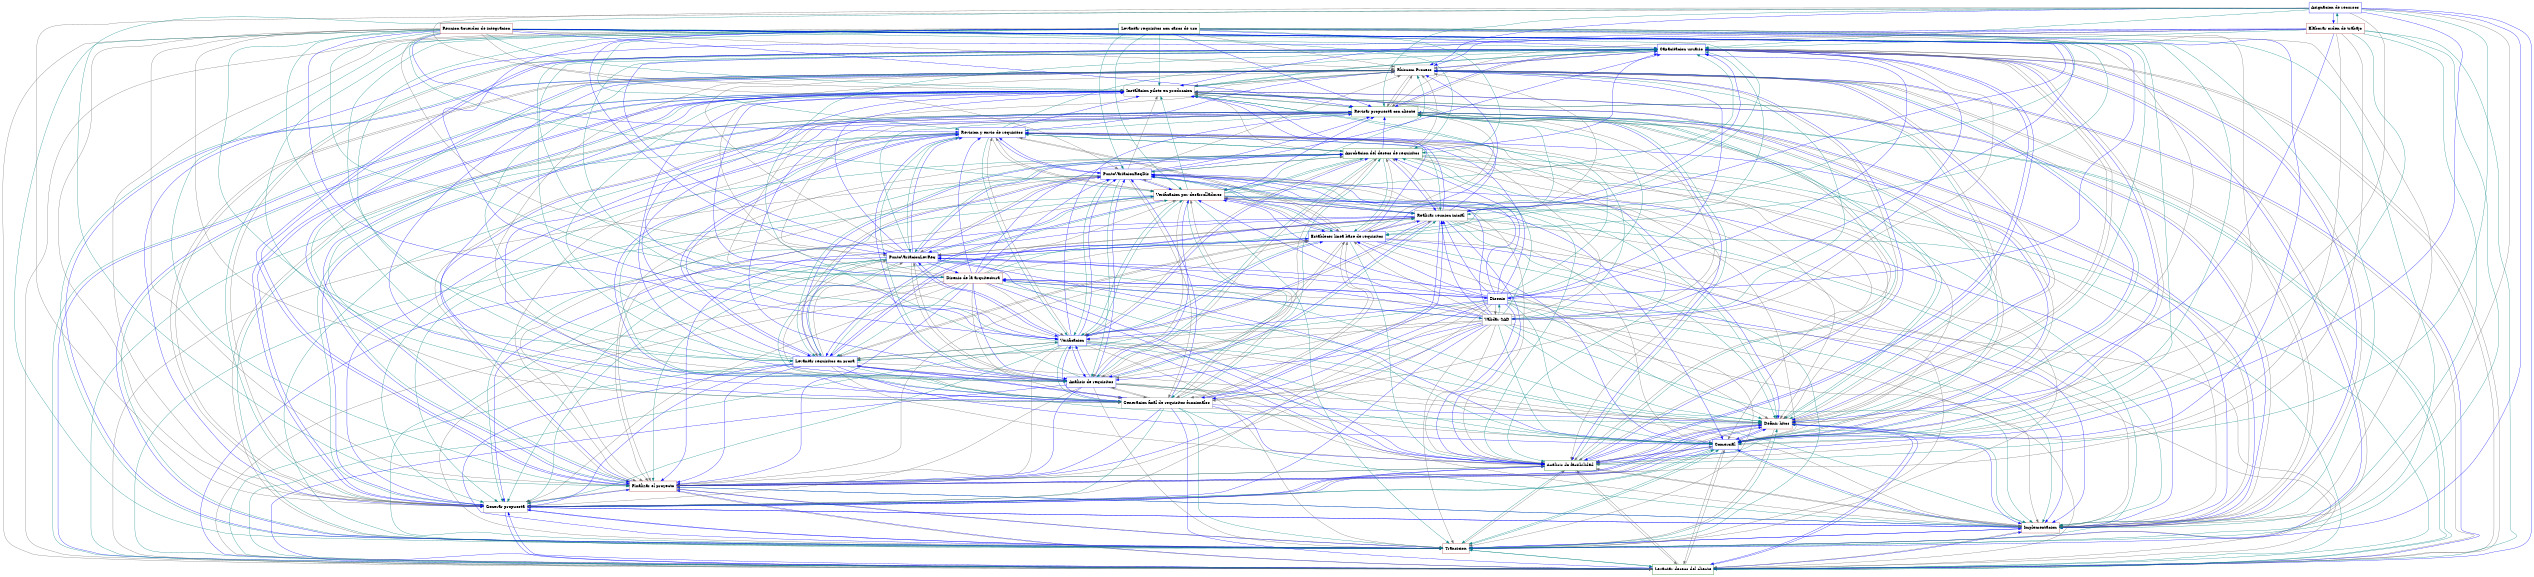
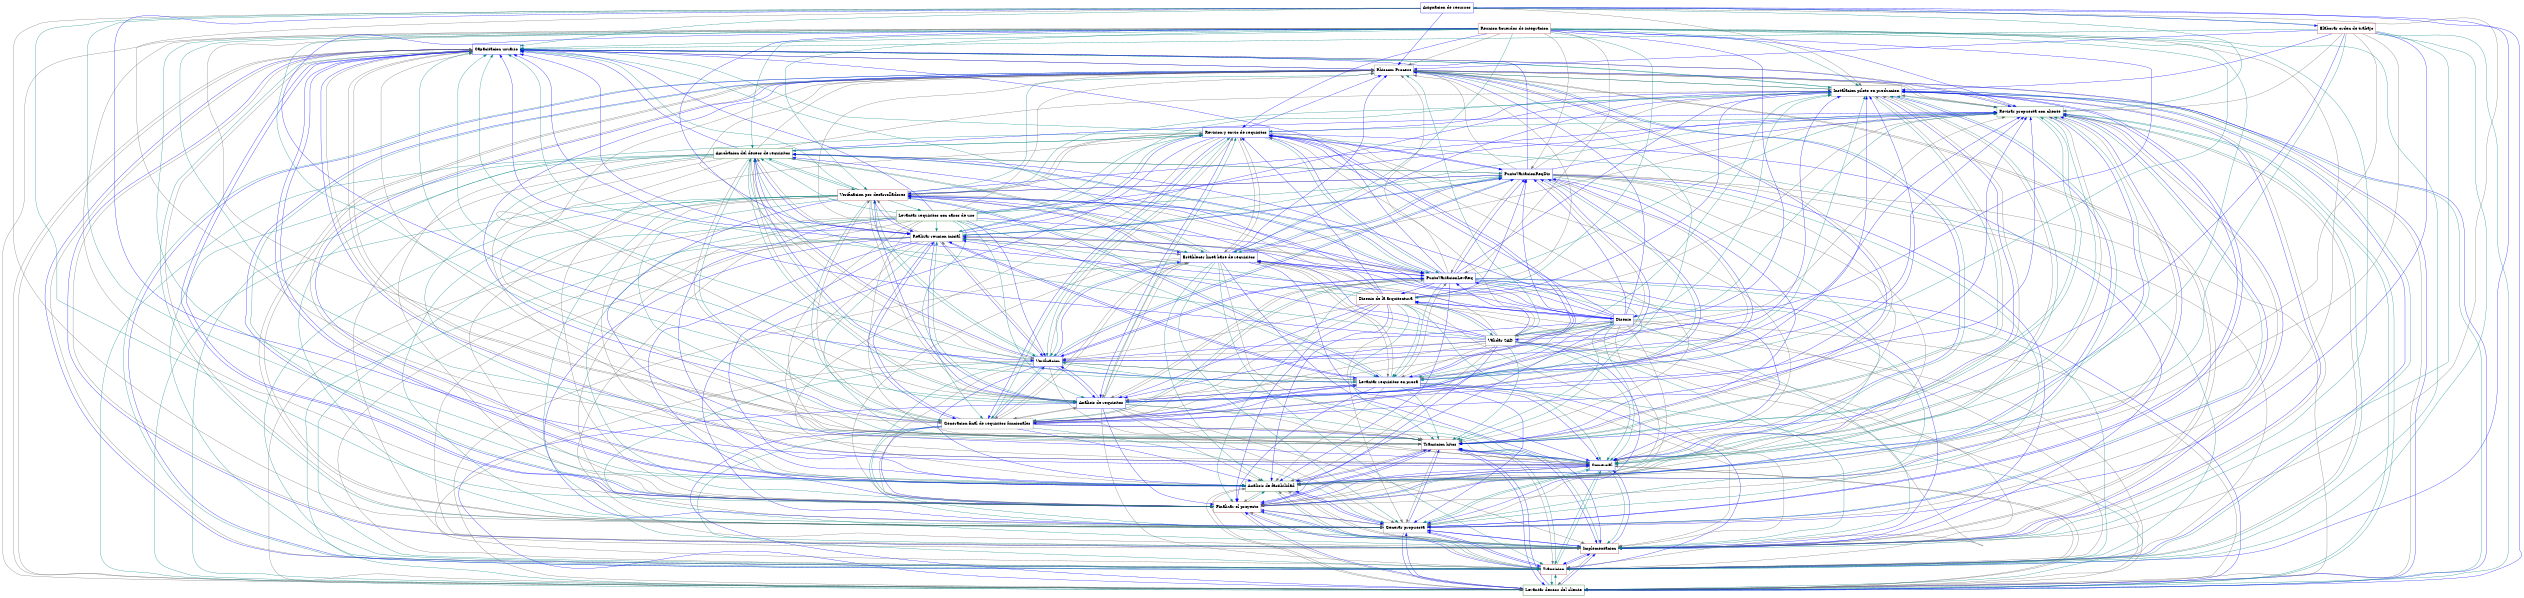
(1119, 110) -> (903, 205)
(1777, 424) -> (1440, 445)
(288, 555) -> none
